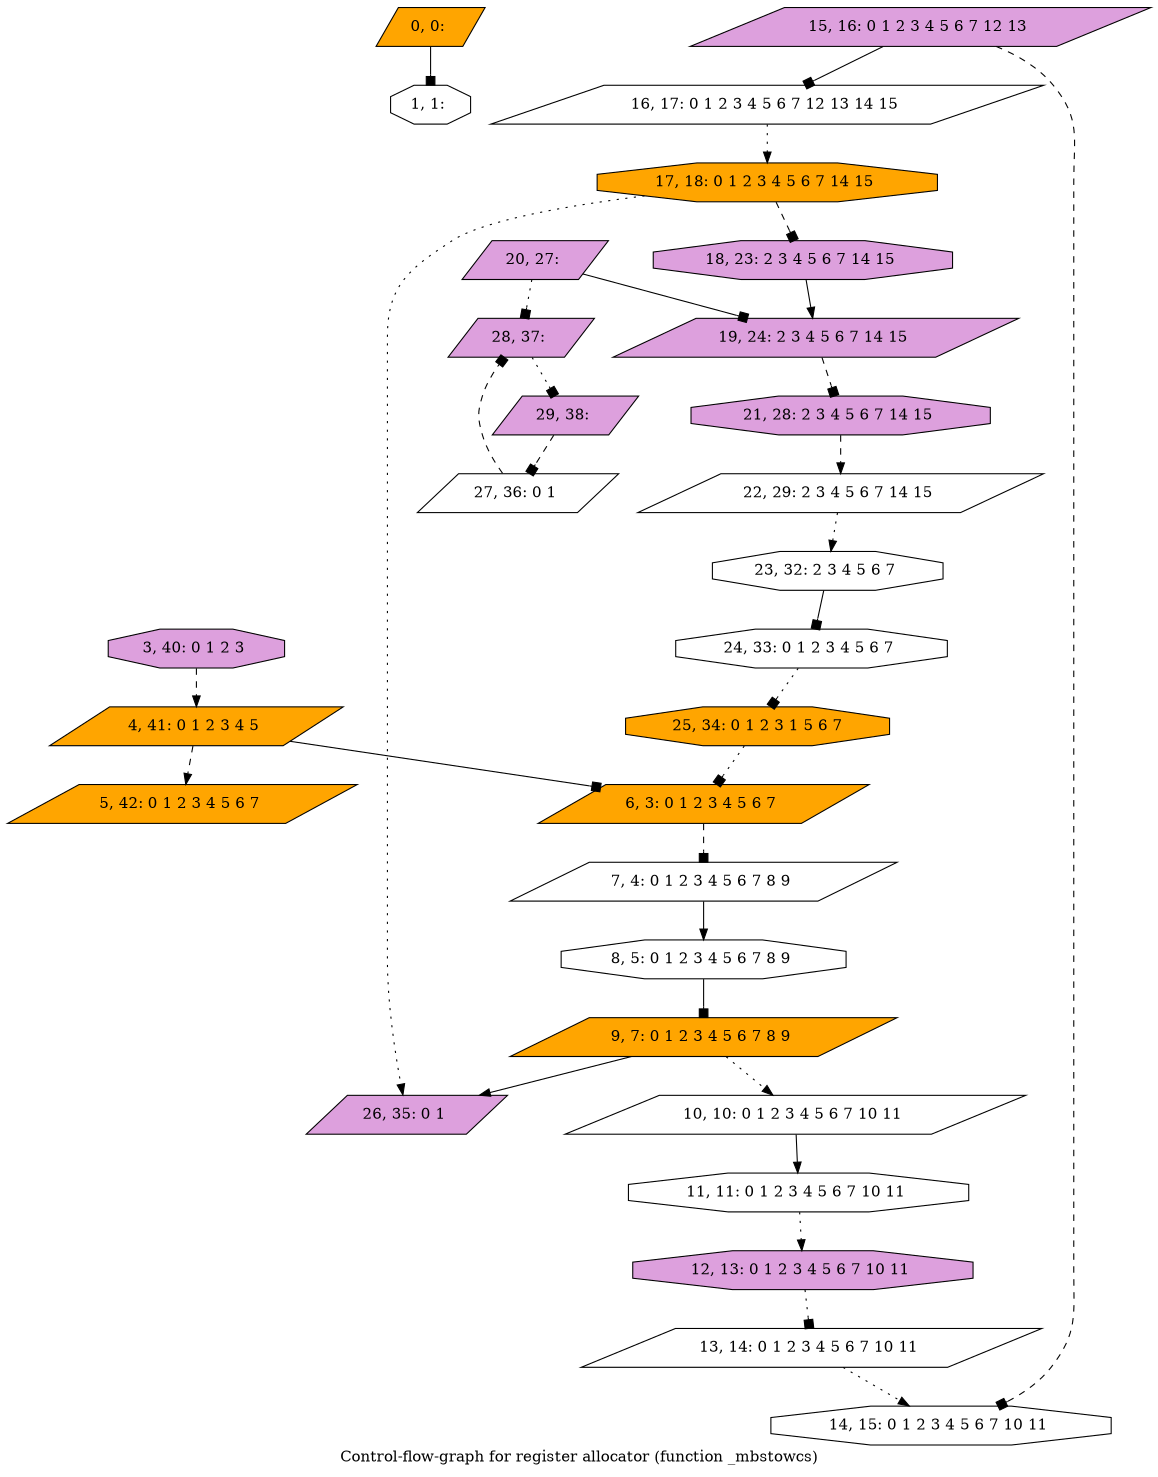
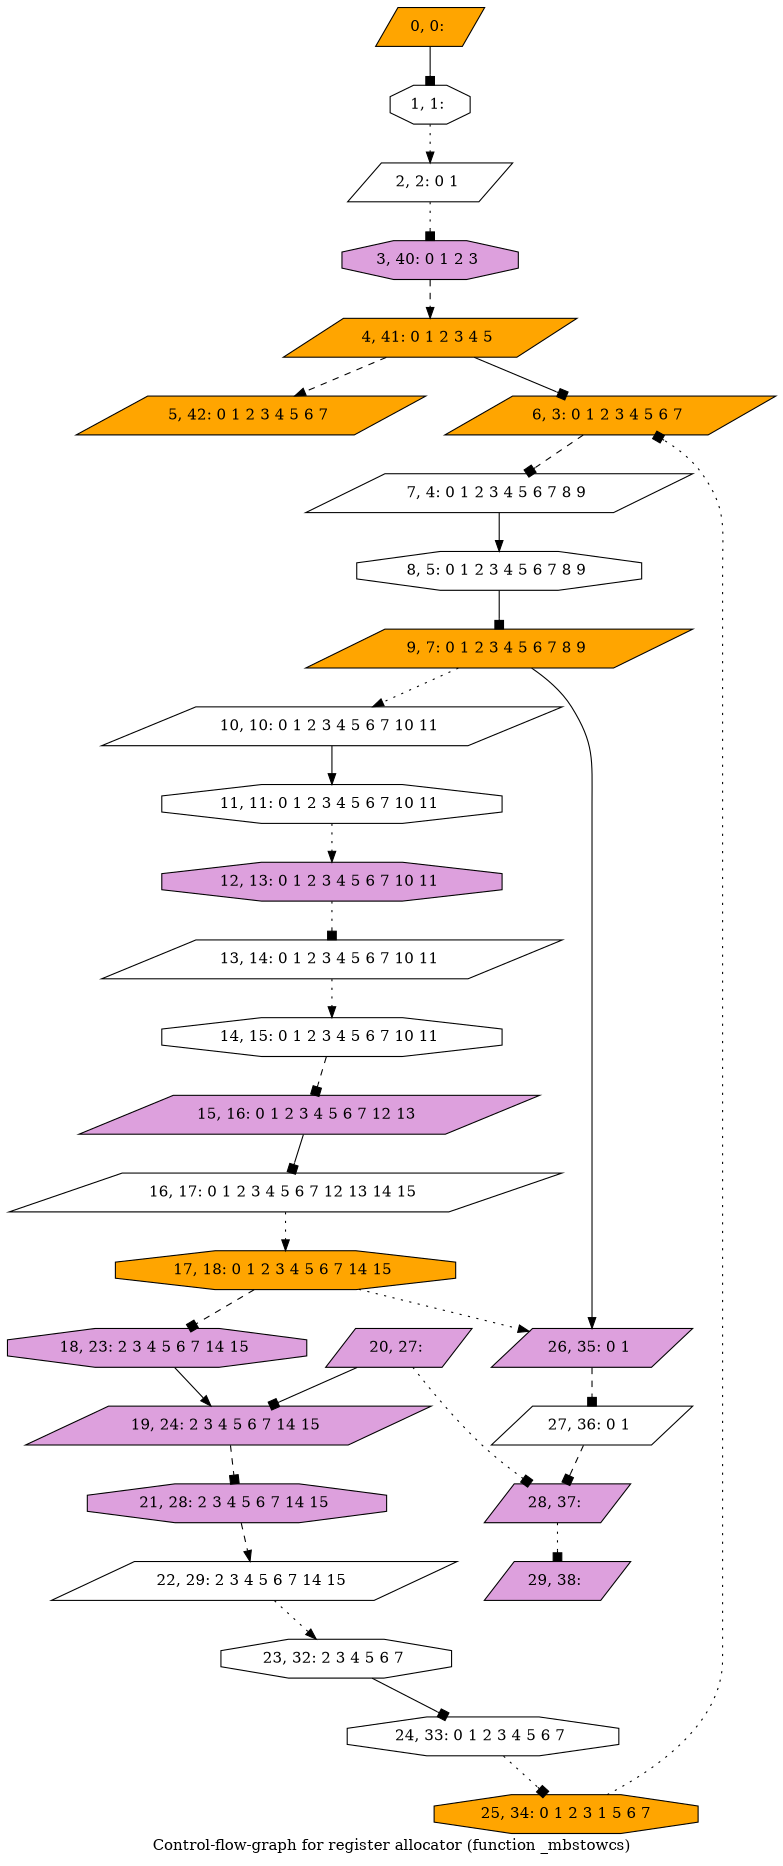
none -> (430, 182)
(545, 450) -> (592, 1381)
(1074, 719) -> (322, 1071)
